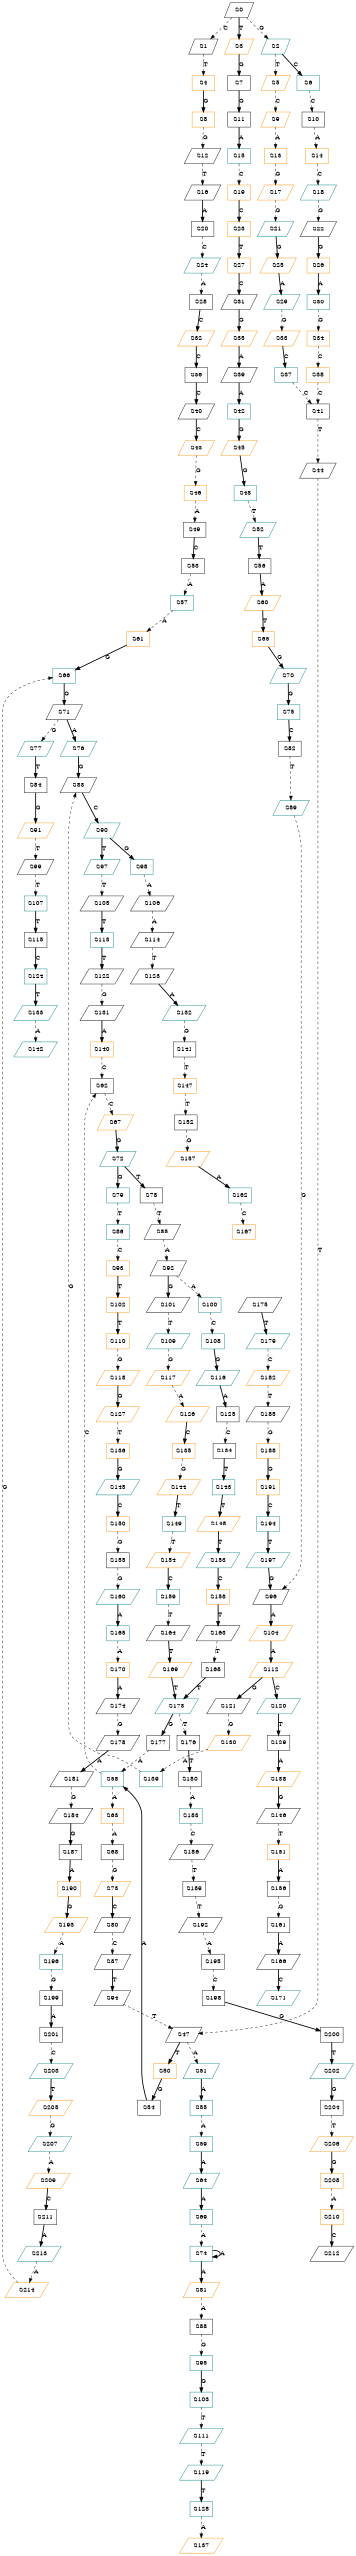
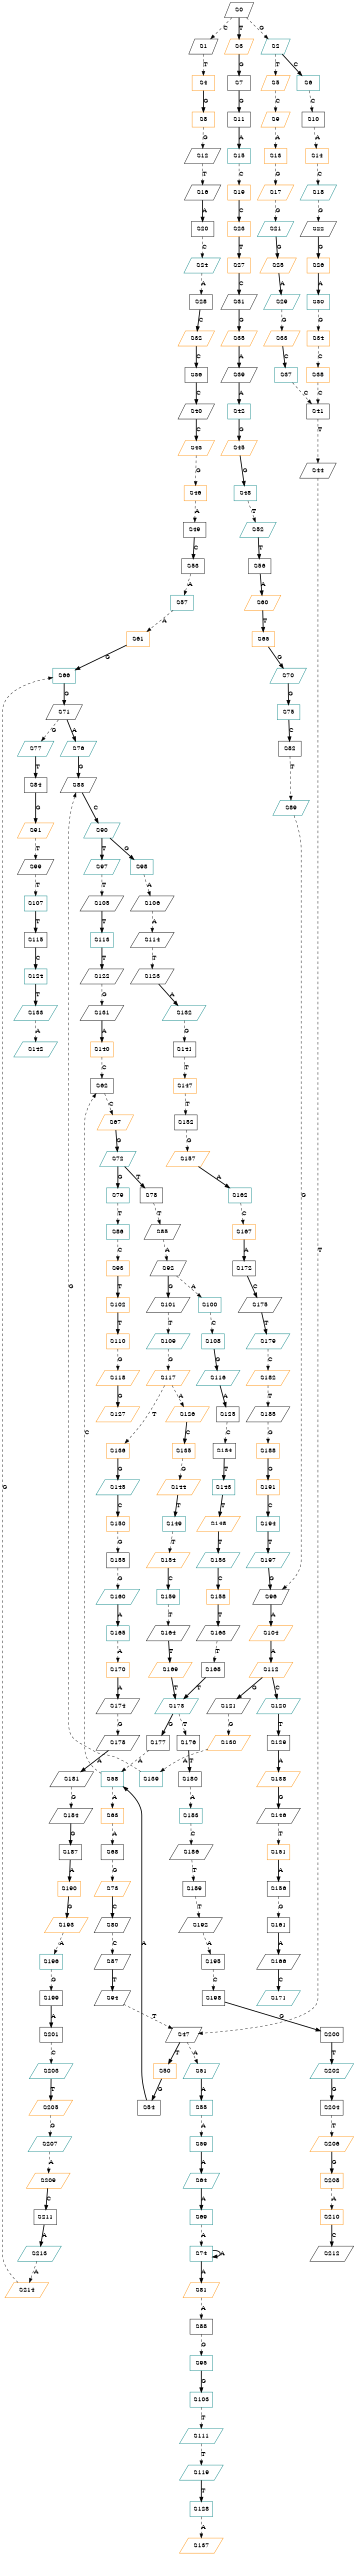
none -> (244, 1268)
(118, 1431) -> (148, 1414)
